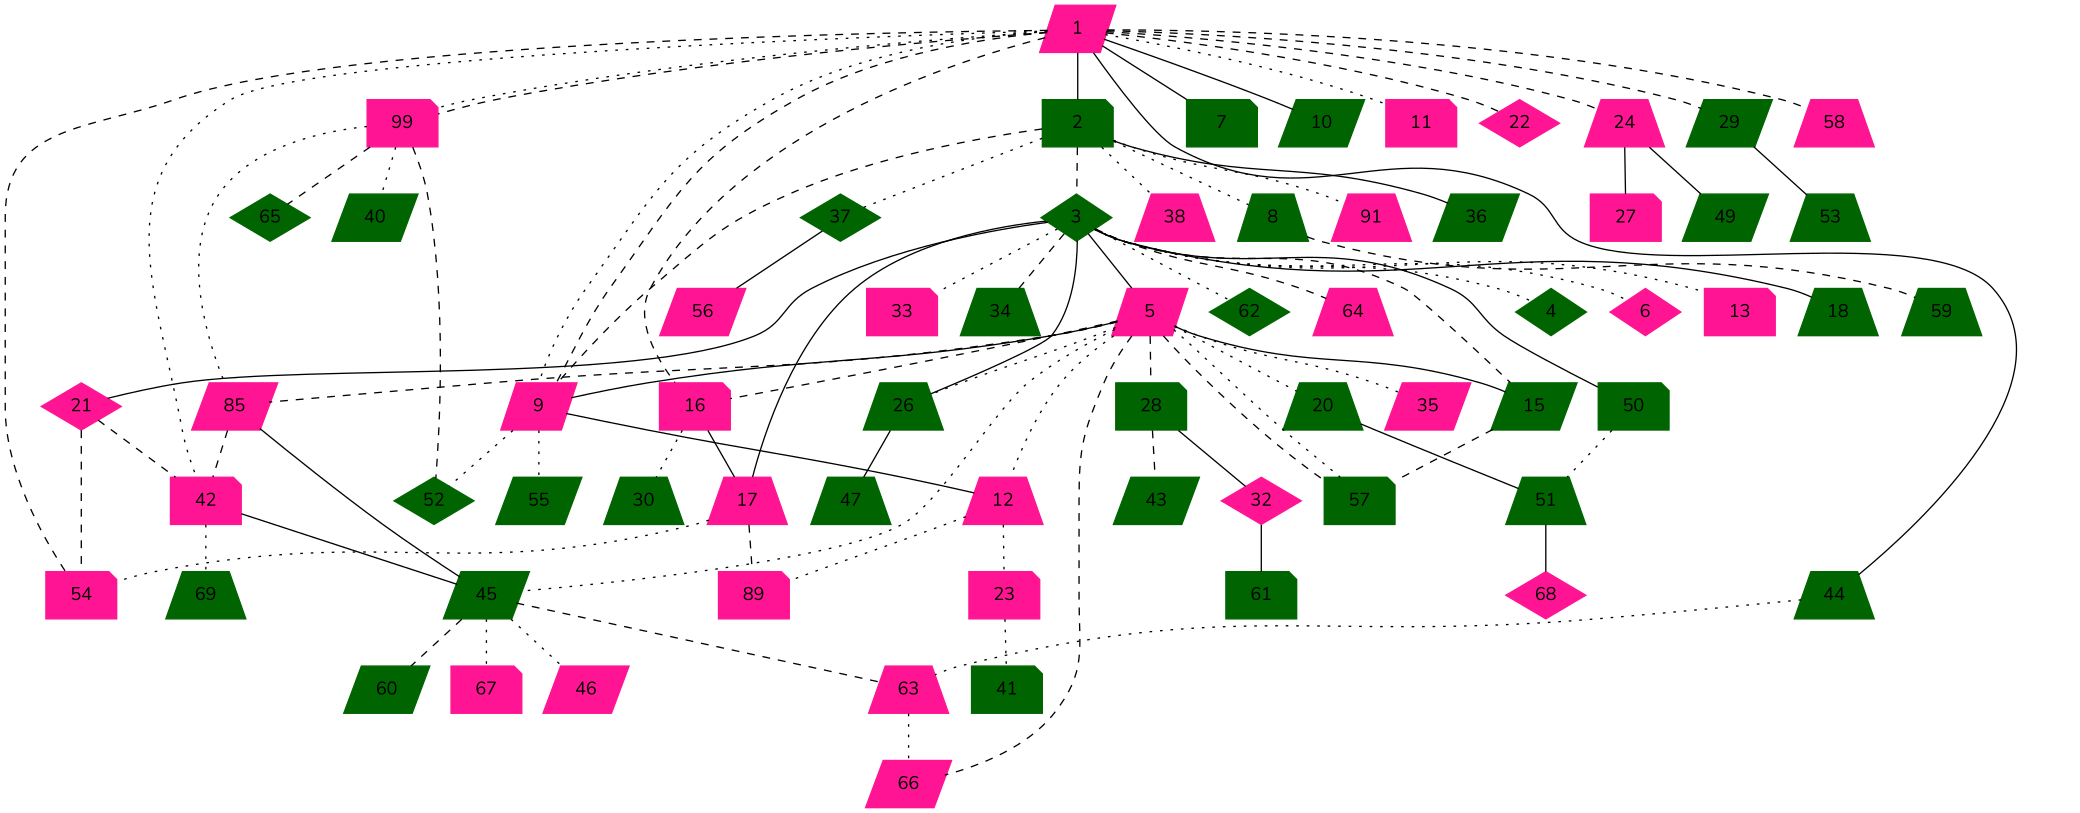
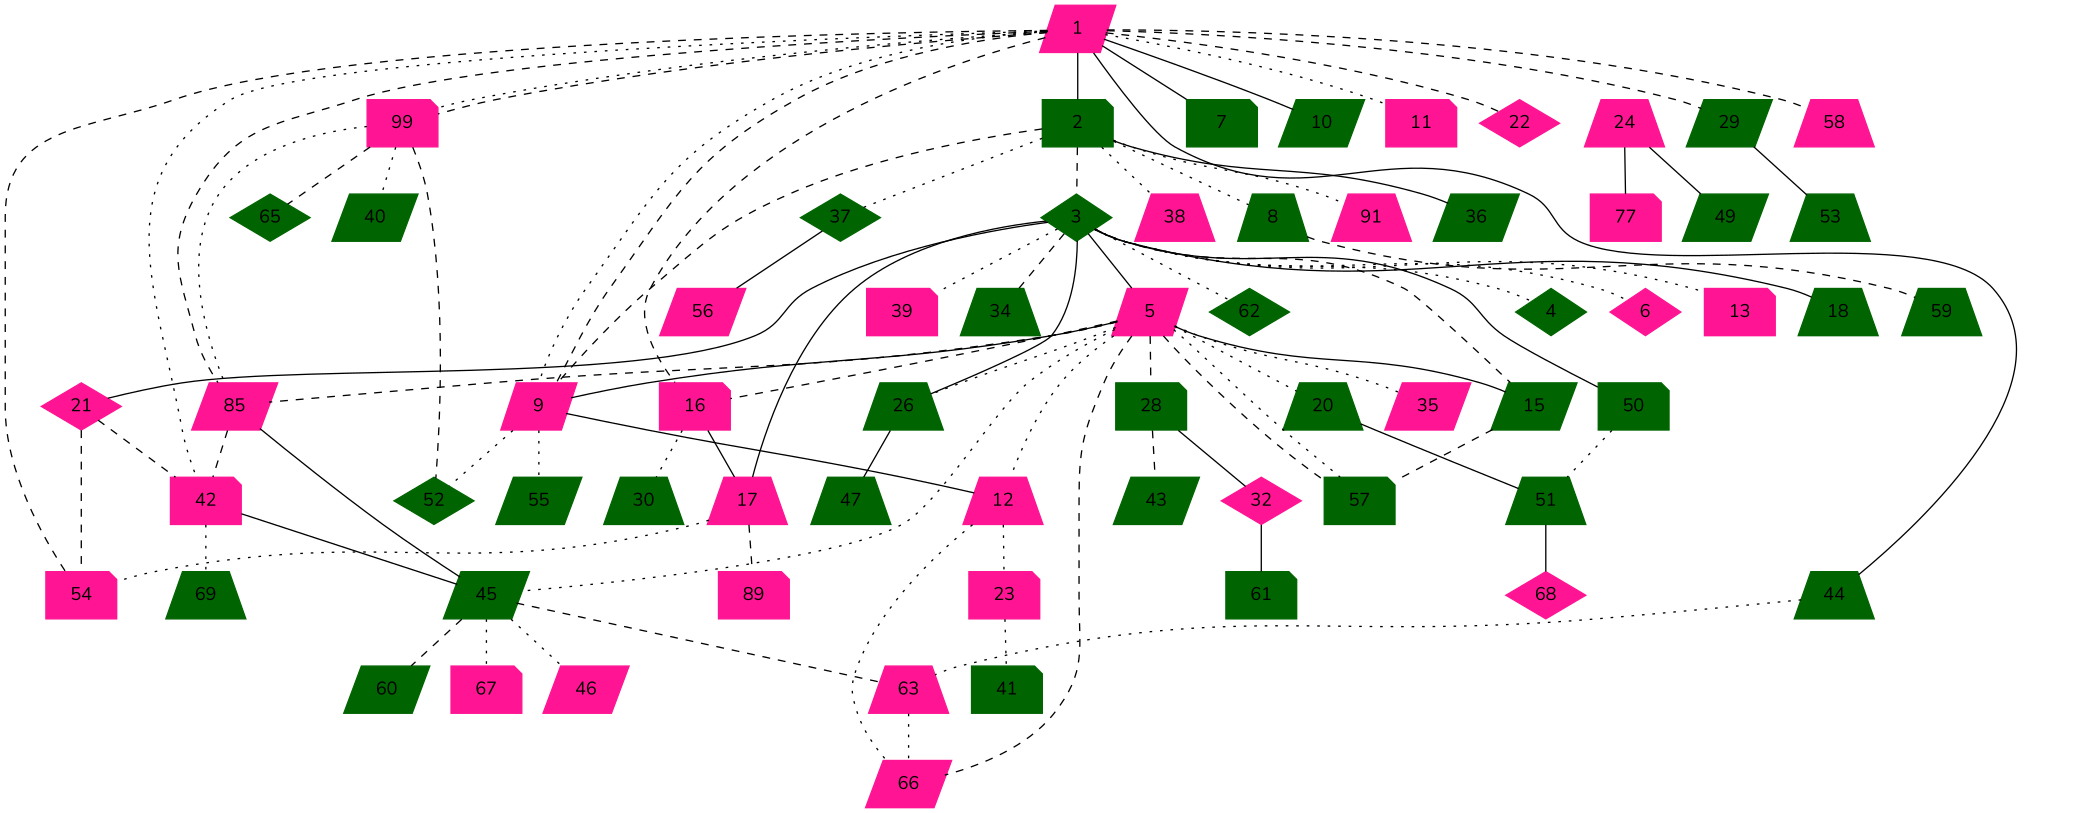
(1354, 57) -> (505, 71)
(1626, 218) -> (1626, 218)
(902, 312) -> (902, 312)
(1353, 312) -> none
(878, 549) -> (875, 630)
